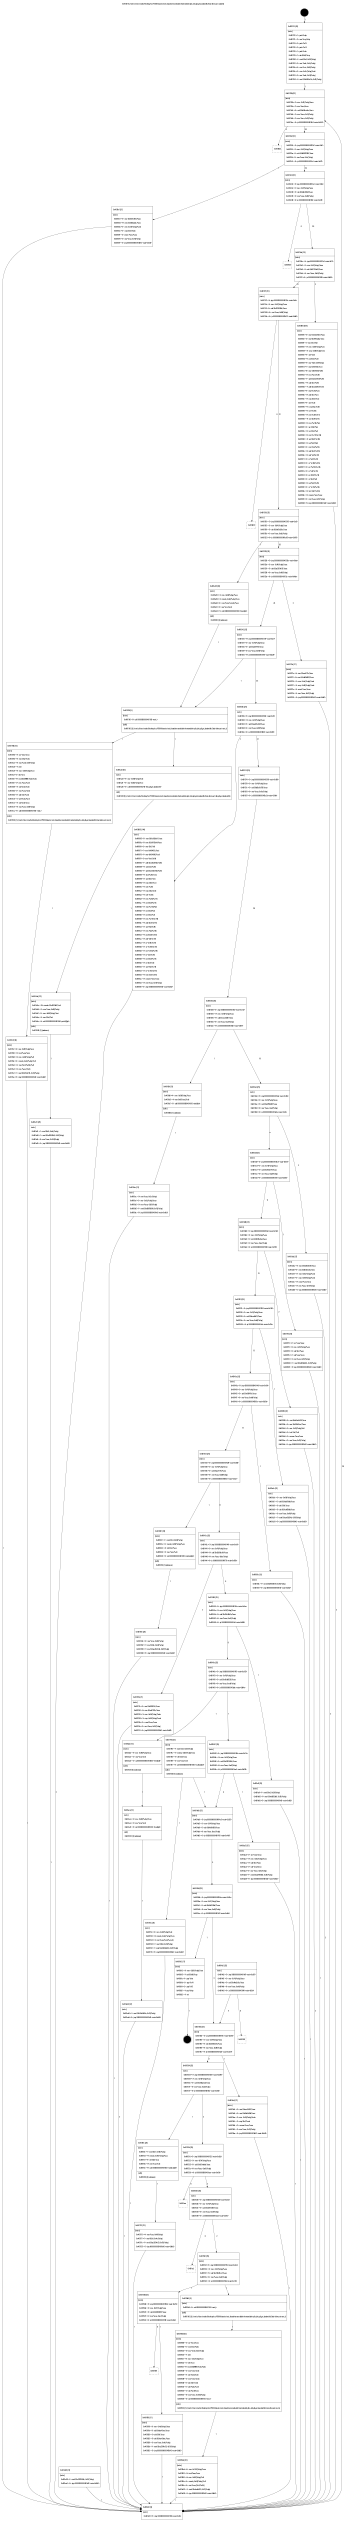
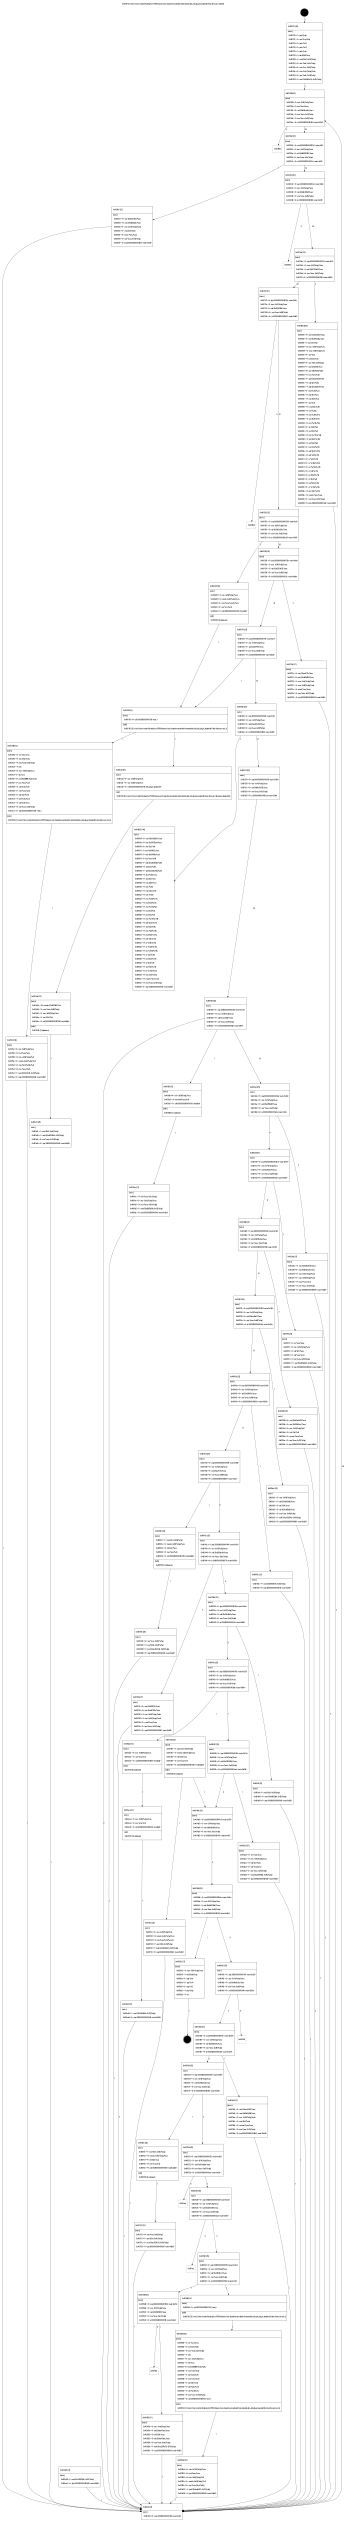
(55, 1781) -> (103, 1747)
(213, 1970) -> (224, 1939)
